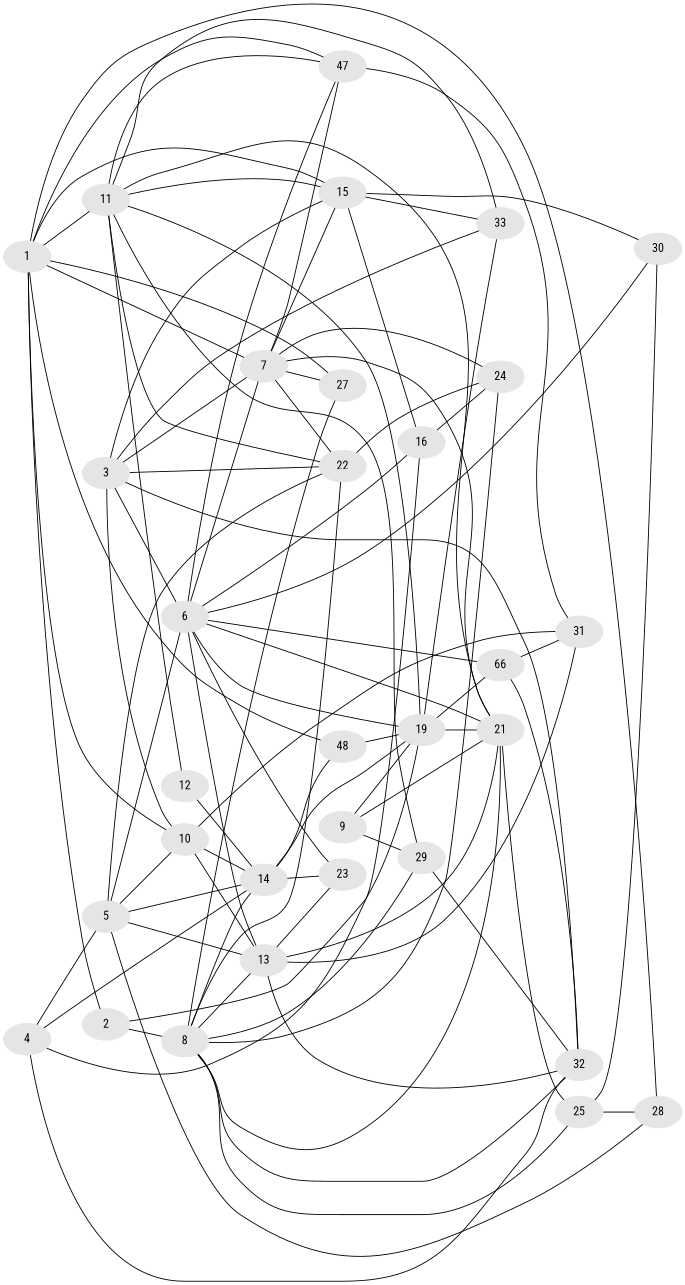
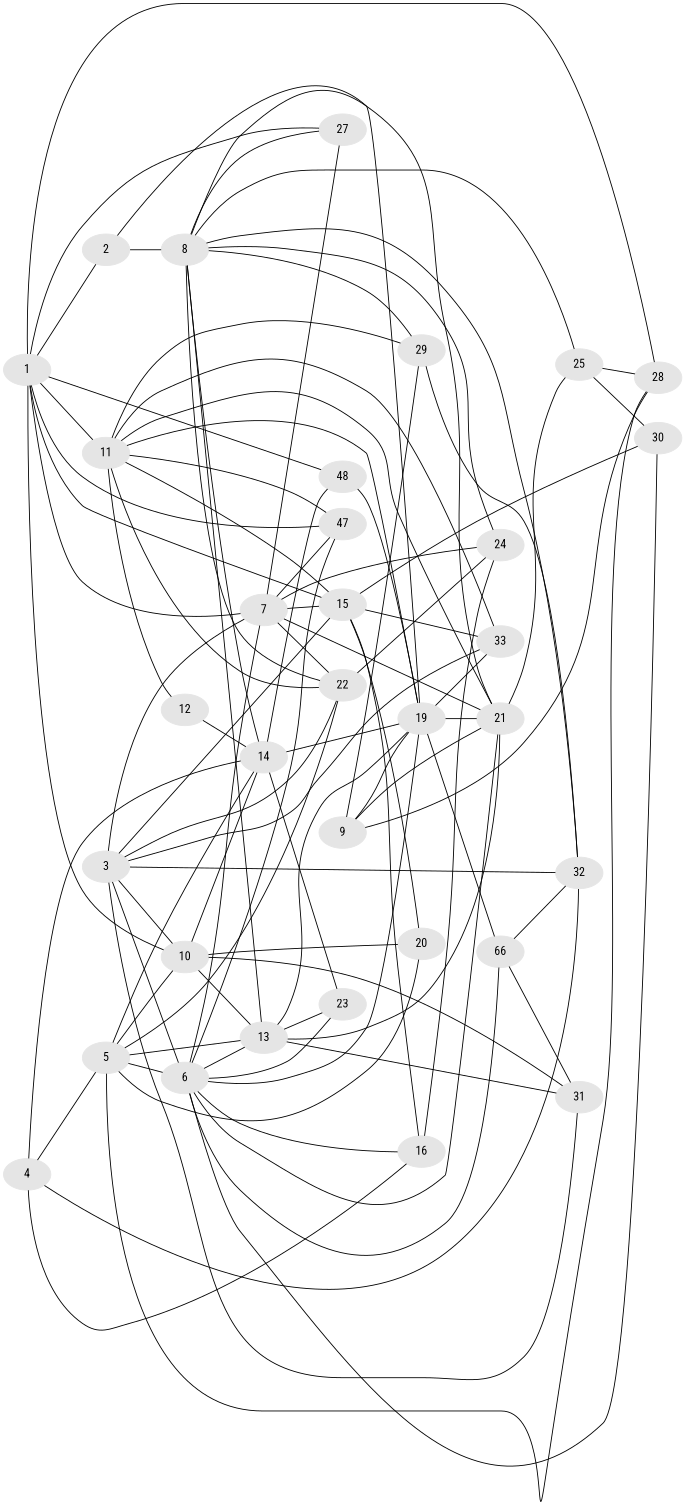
(547, 301) -> (272, 1360)
none -> (575, 660)
none -> (422, 944)
(386, 1084) -> (303, 850)
